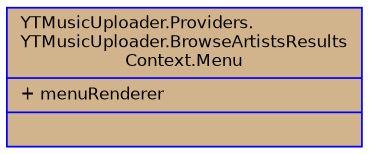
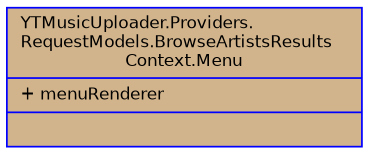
(184, 42) -> (177, 42)
